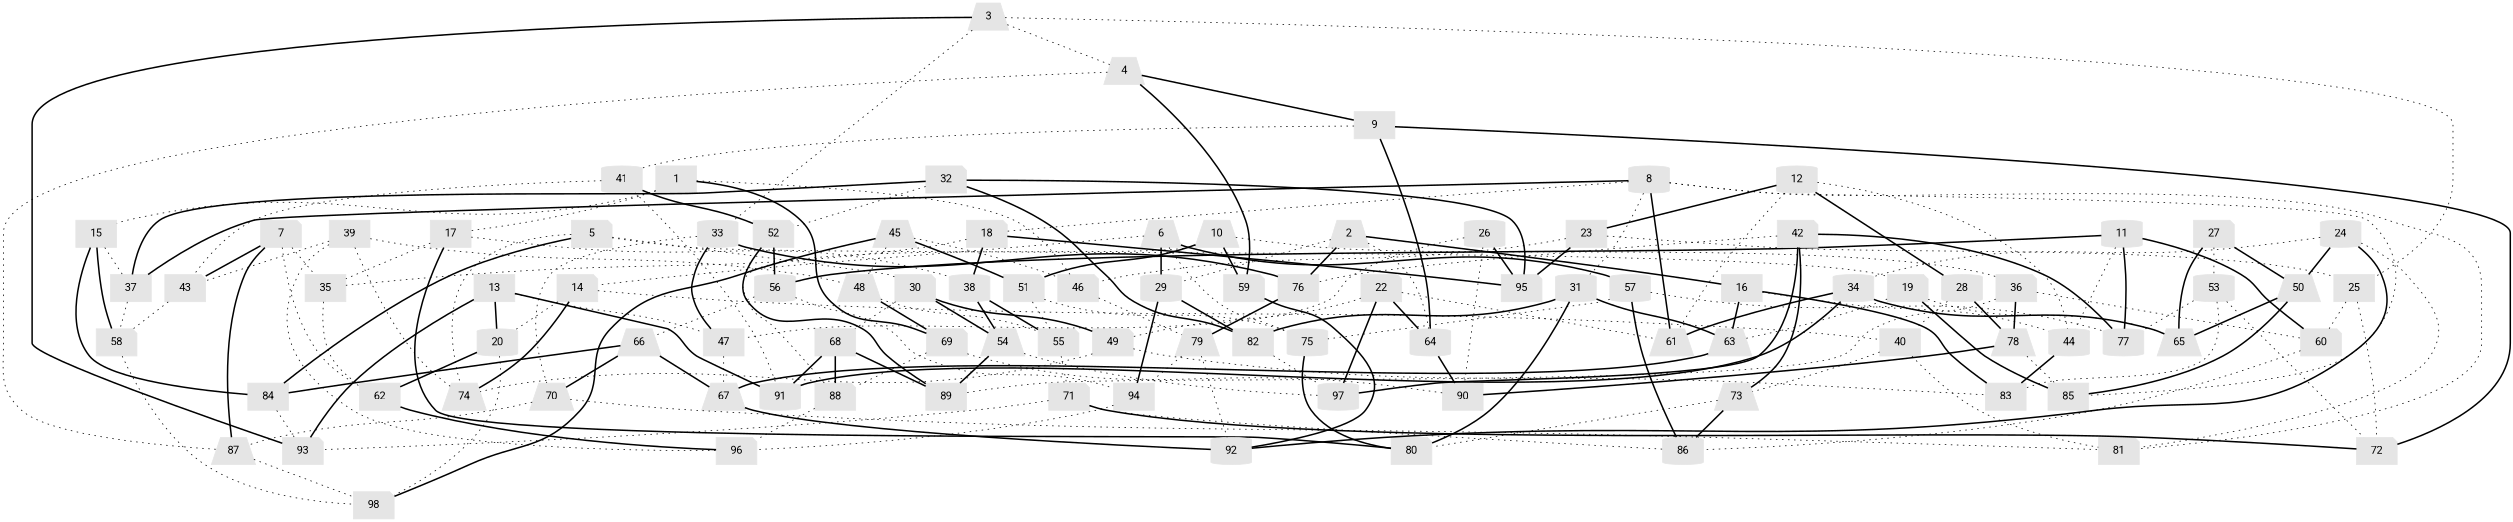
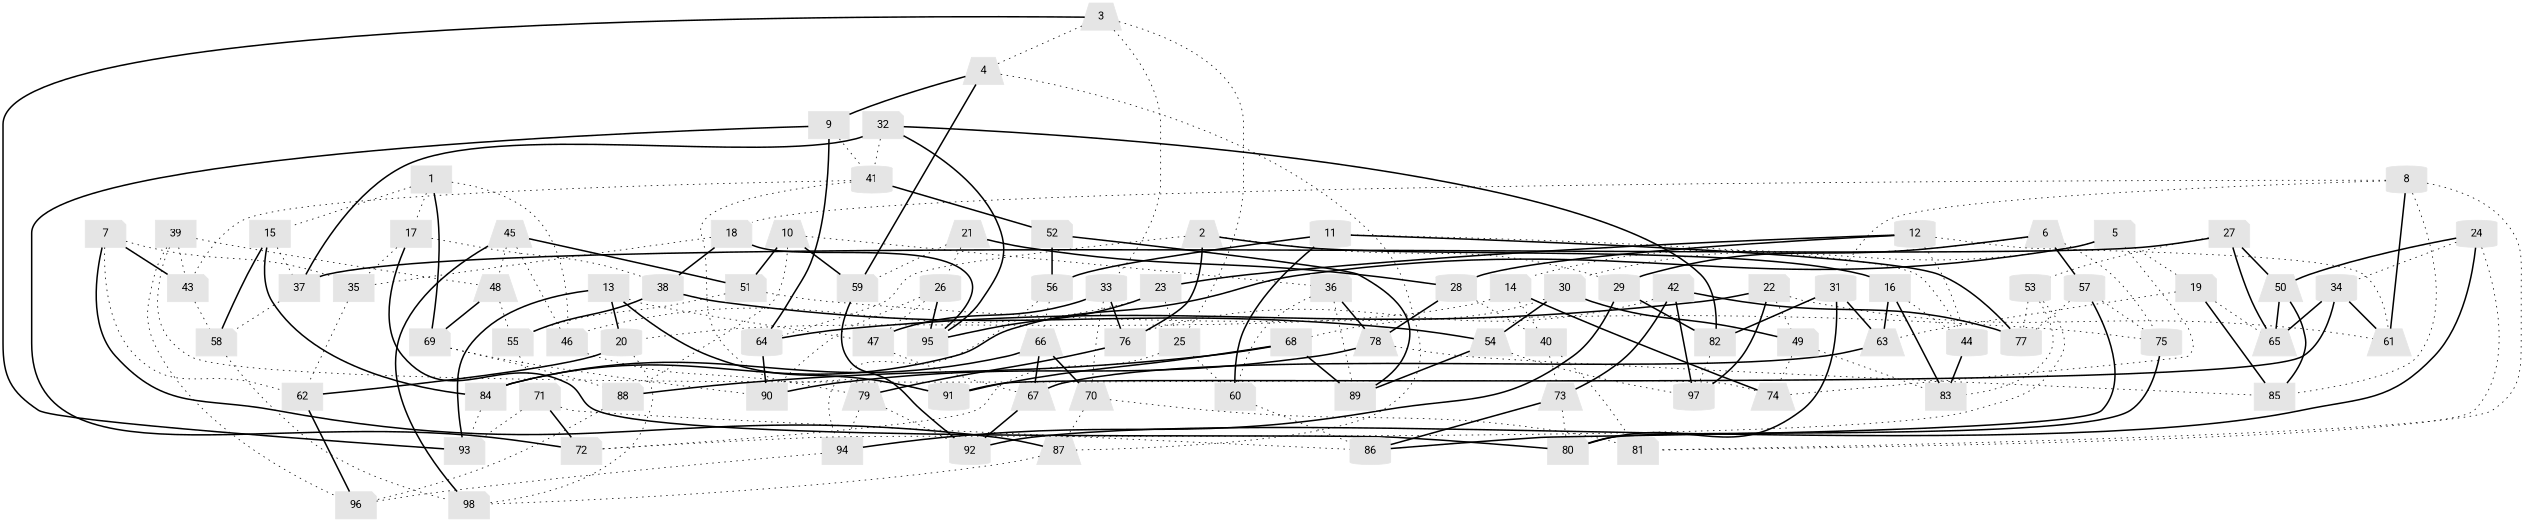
(844, 200) -> (1264, 250)
(860, 207) -> (877, 152)
none -> (968, 234)
